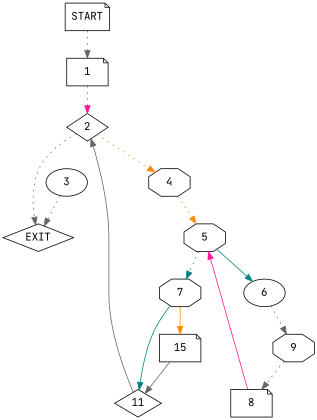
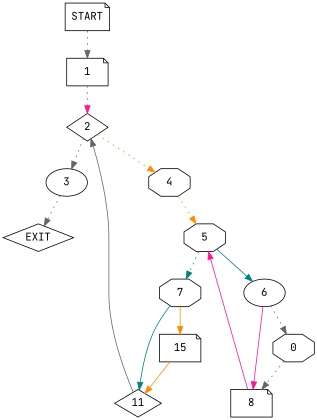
(40, 168) -> (79, 150)
none -> (258, 344)
(294, 348) -> (294, 348)
(160, 375) -> (160, 375)
